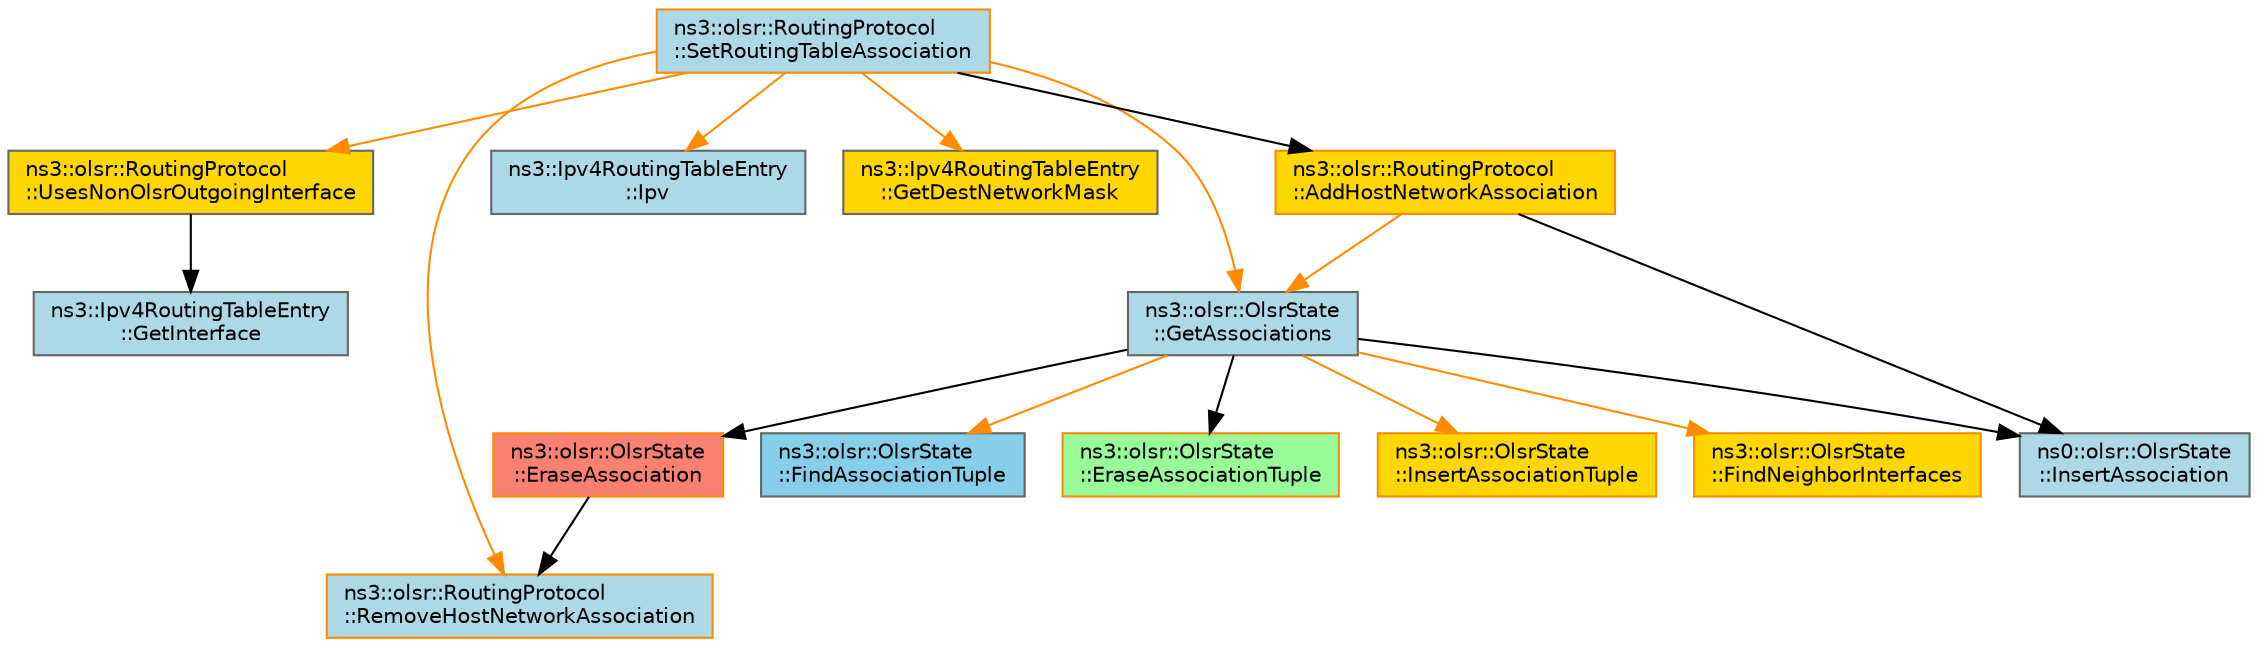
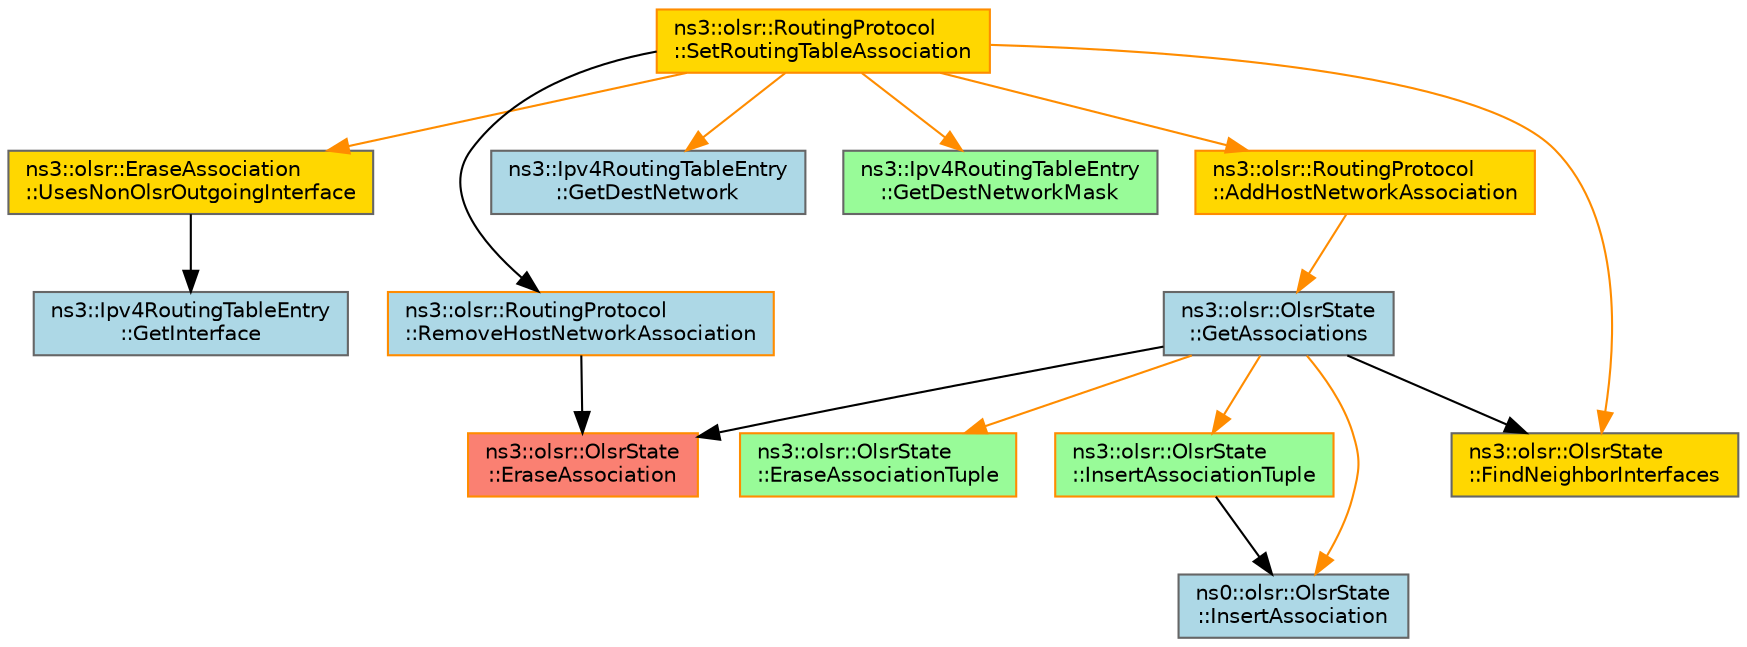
(823, 41) -> (823, 41)
(1157, 117) -> (1083, 109)
(1148, 128) -> (1416, 90)
(191, 182) -> (191, 182)
(648, 182) -> (648, 182)
(1000, 182) -> (1000, 182)
(432, 246) -> (486, 133)
(1780, 320) -> (1238, 527)
(1679, 381) -> (1357, 452)
(1225, 384) -> (1089, 391)
(1523, 390) -> (1427, 390)
(893, 465) -> none
(1517, 465) -> (1194, 465)
(1837, 465) -> (1595, 465)
(570, 527) -> (582, 383)
